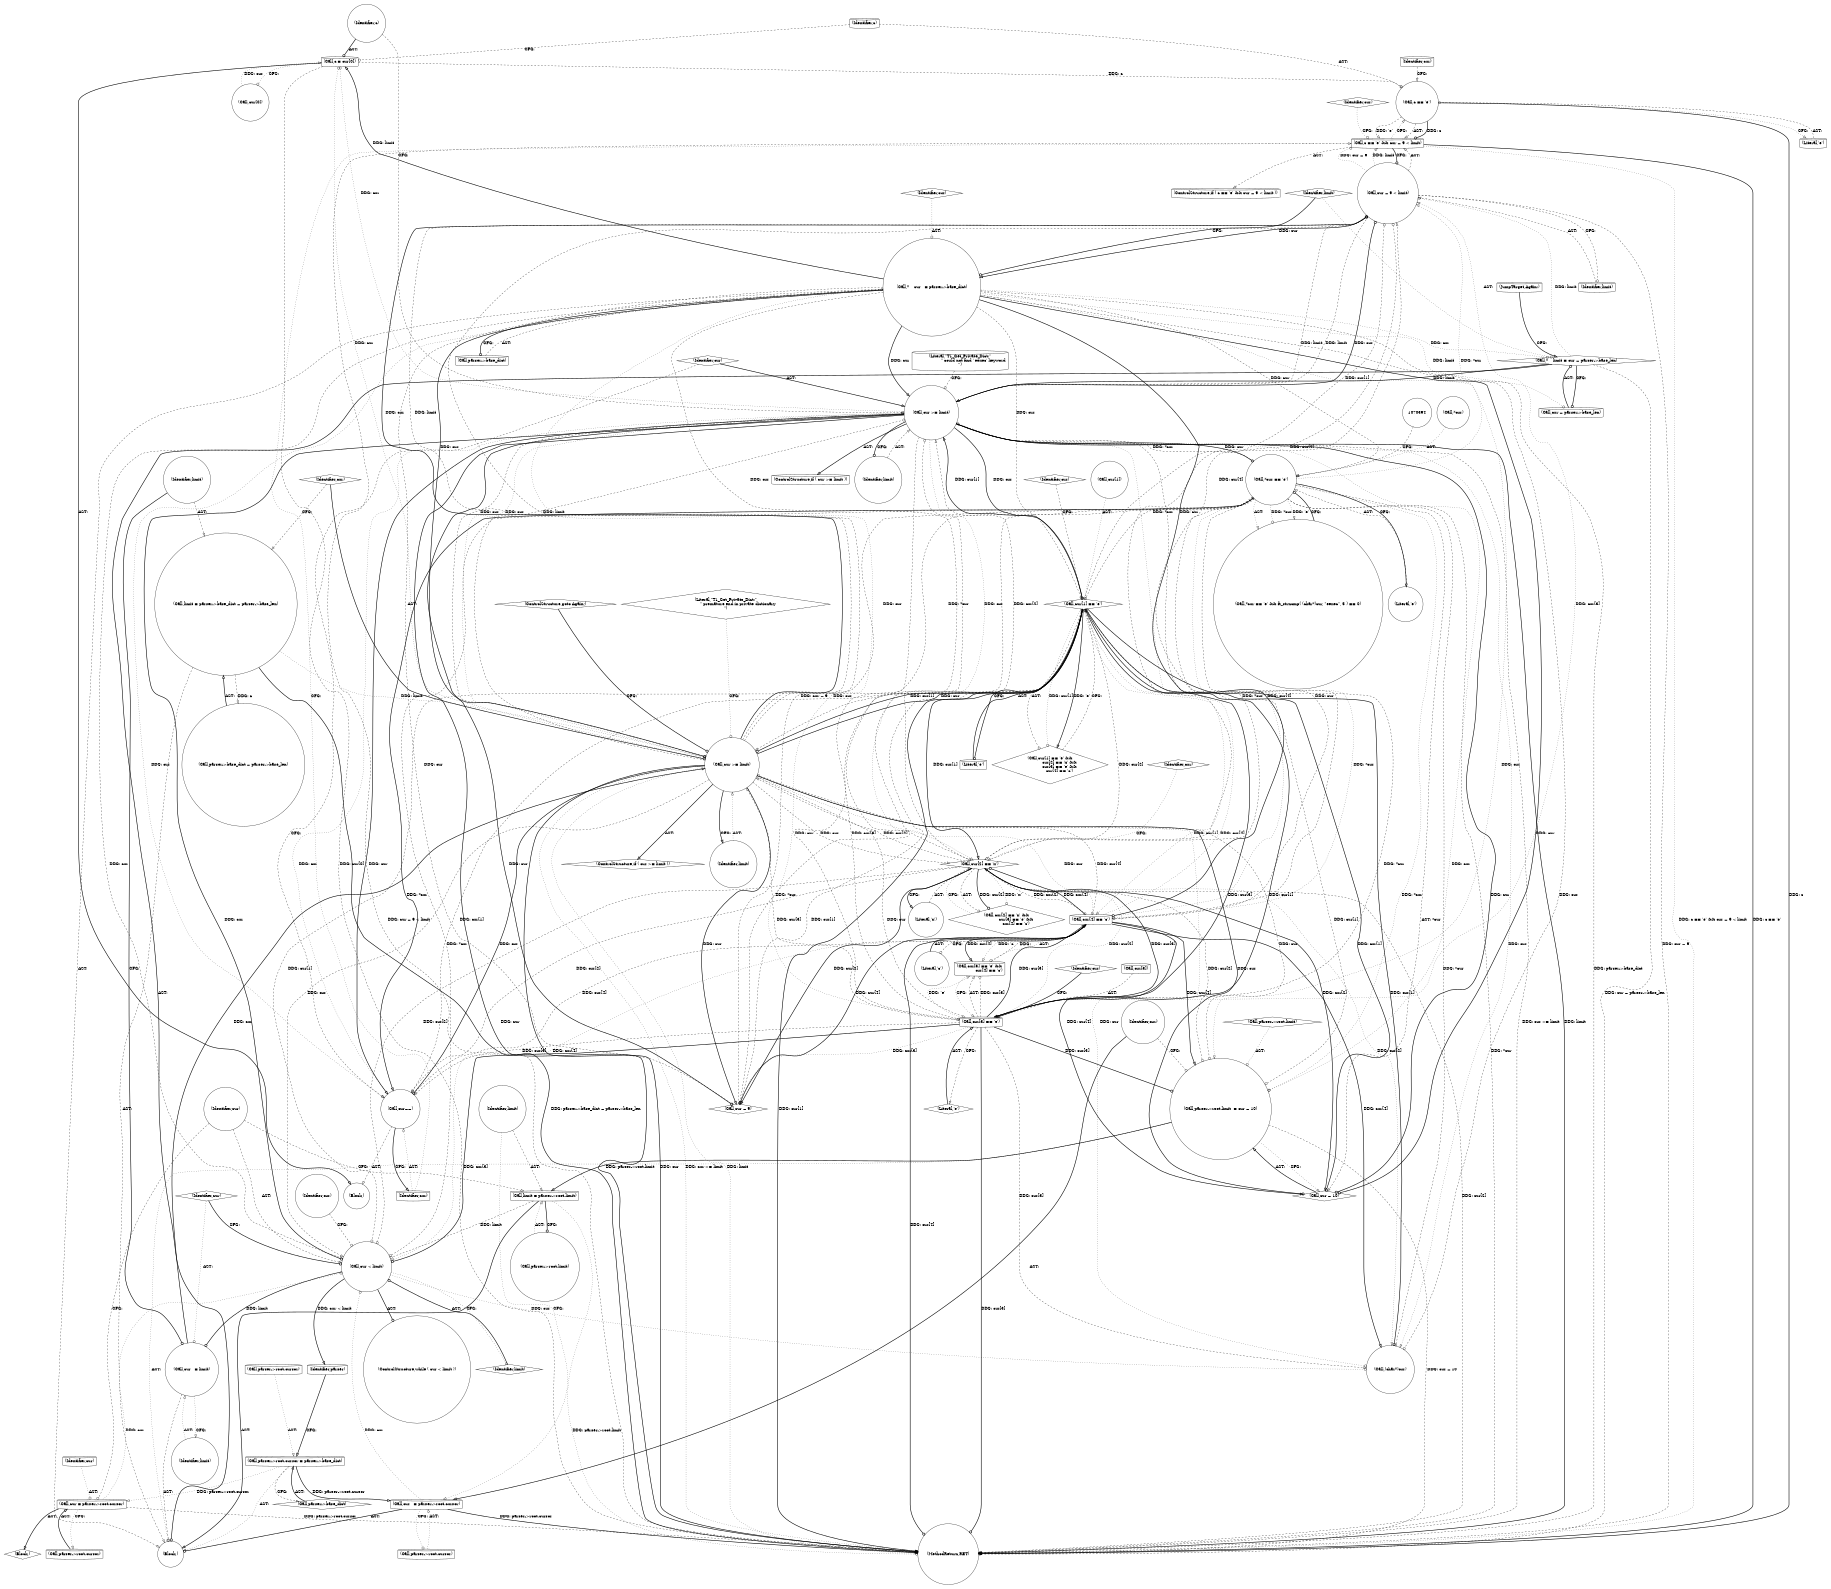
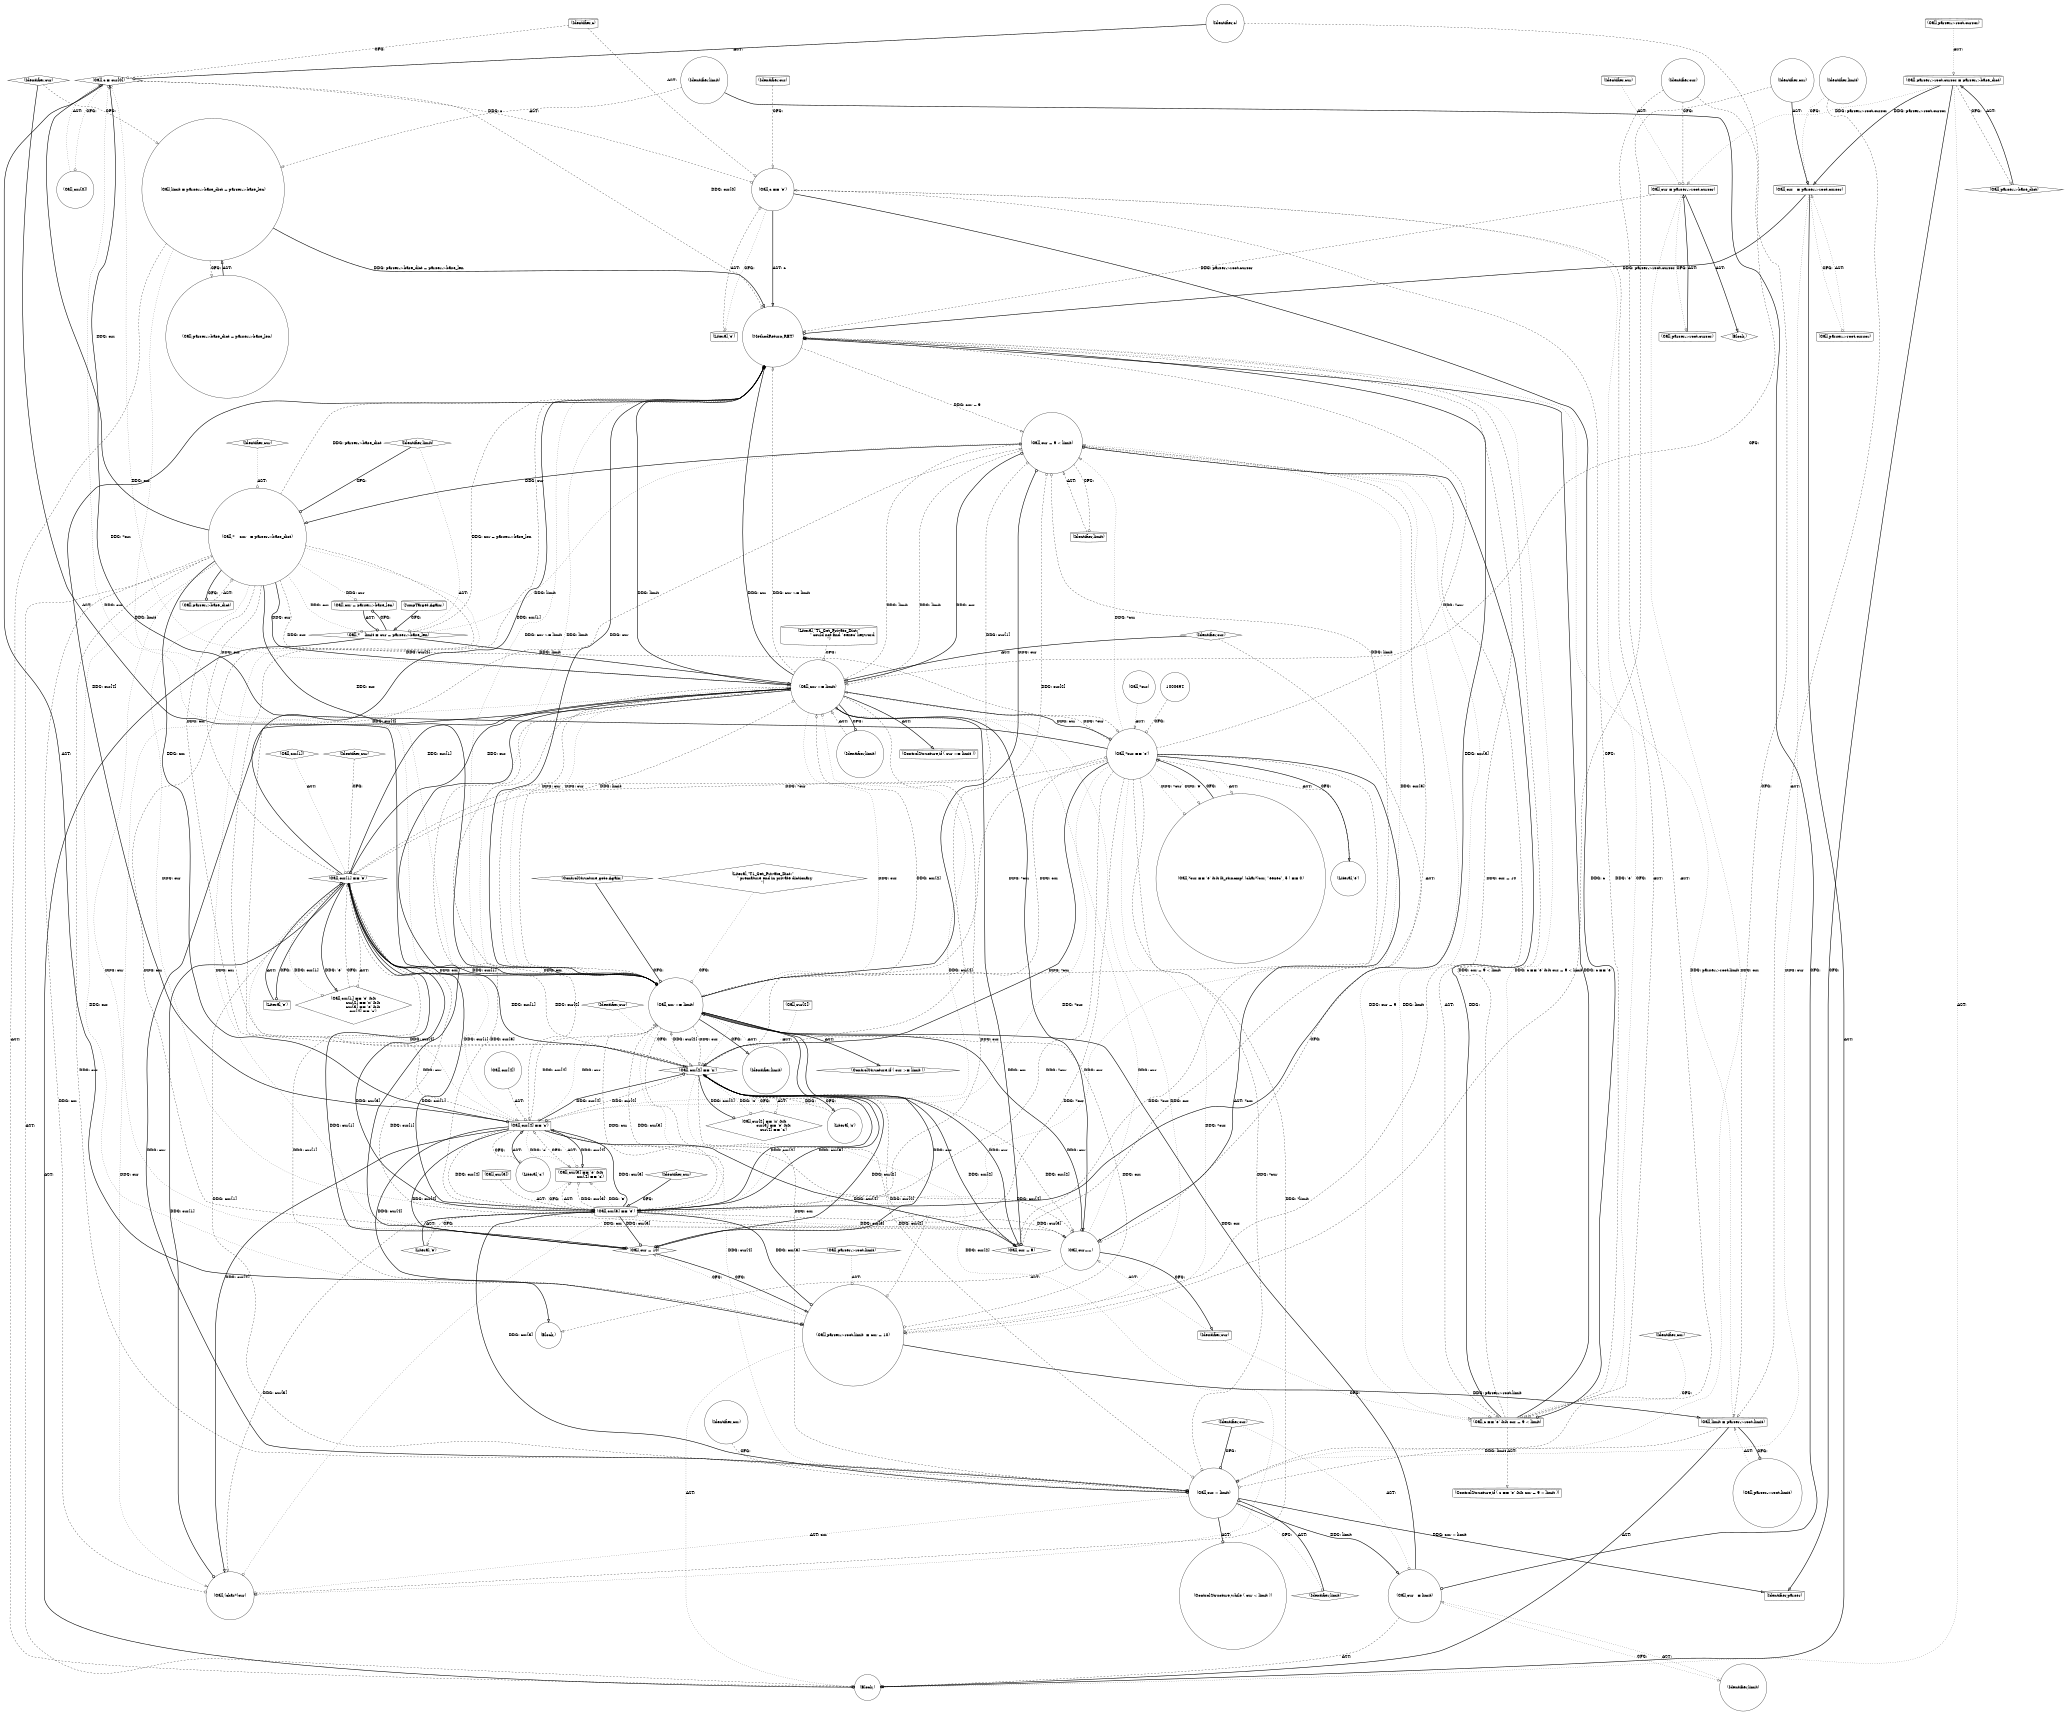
(340, 62) -> (109, 80)
(254, 74) -> (78, 111)
(384, 143) -> (106, 337)
(1402, 155) -> (1475, 1005)
(1444, 361) -> (355, 593)
(1417, 413) -> (1175, 687)
(1110, 480) -> (292, 754)
(1536, 563) -> (126, 1093)
(245, 696) -> (217, 268)
(814, 696) -> (1431, 879)
none -> (409, 719)
(1257, 744) -> (1004, 989)
(1419, 764) -> (1205, 1156)
(911, 821) -> none
(417, 895) -> (1244, 1101)
(940, 895) -> (811, 1101)
(1796, 895) -> (779, 268)
(1431, 920) -> (1074, 1101)
(1119, 930) -> (854, 1146)
(1026, 944) -> (558, 1150)
(1453, 969) -> (1297, 1199)
none -> (798, 1005)
none -> (503, 1070)
(1669, 1109) -> (911, 389)
(1281, 1167) -> (741, 1277)
none -> (474, 1199)
none -> (630, 1230)
(267, 1296) -> (1320, 1534)
(541, 1309) -> (819, 1535)
(312, 1414) -> (1841, 837)
